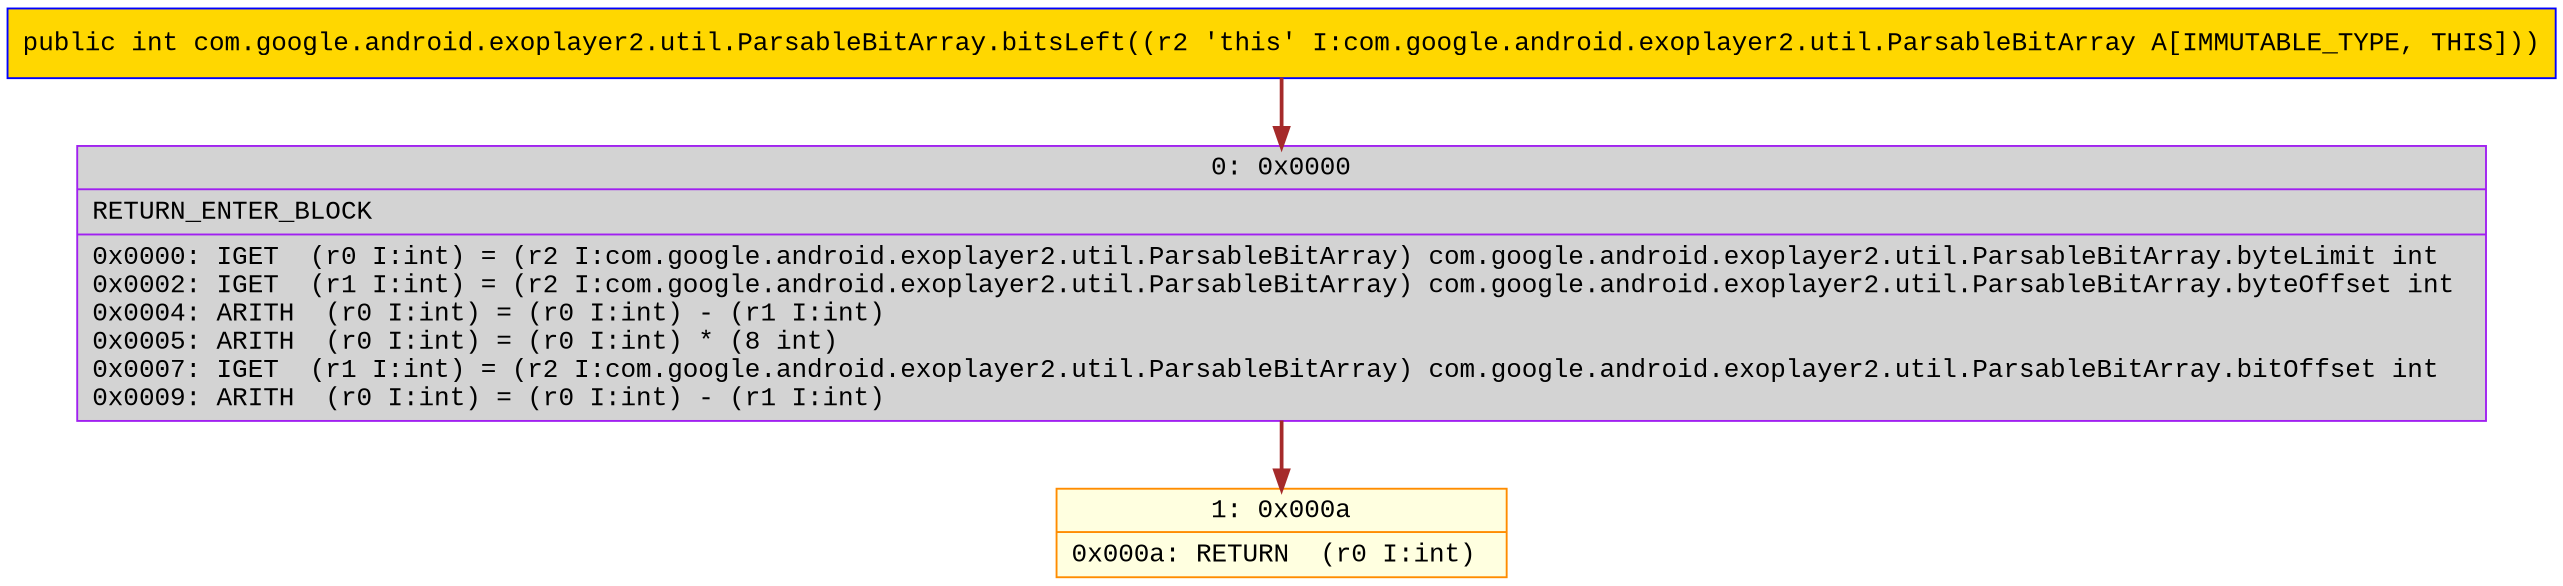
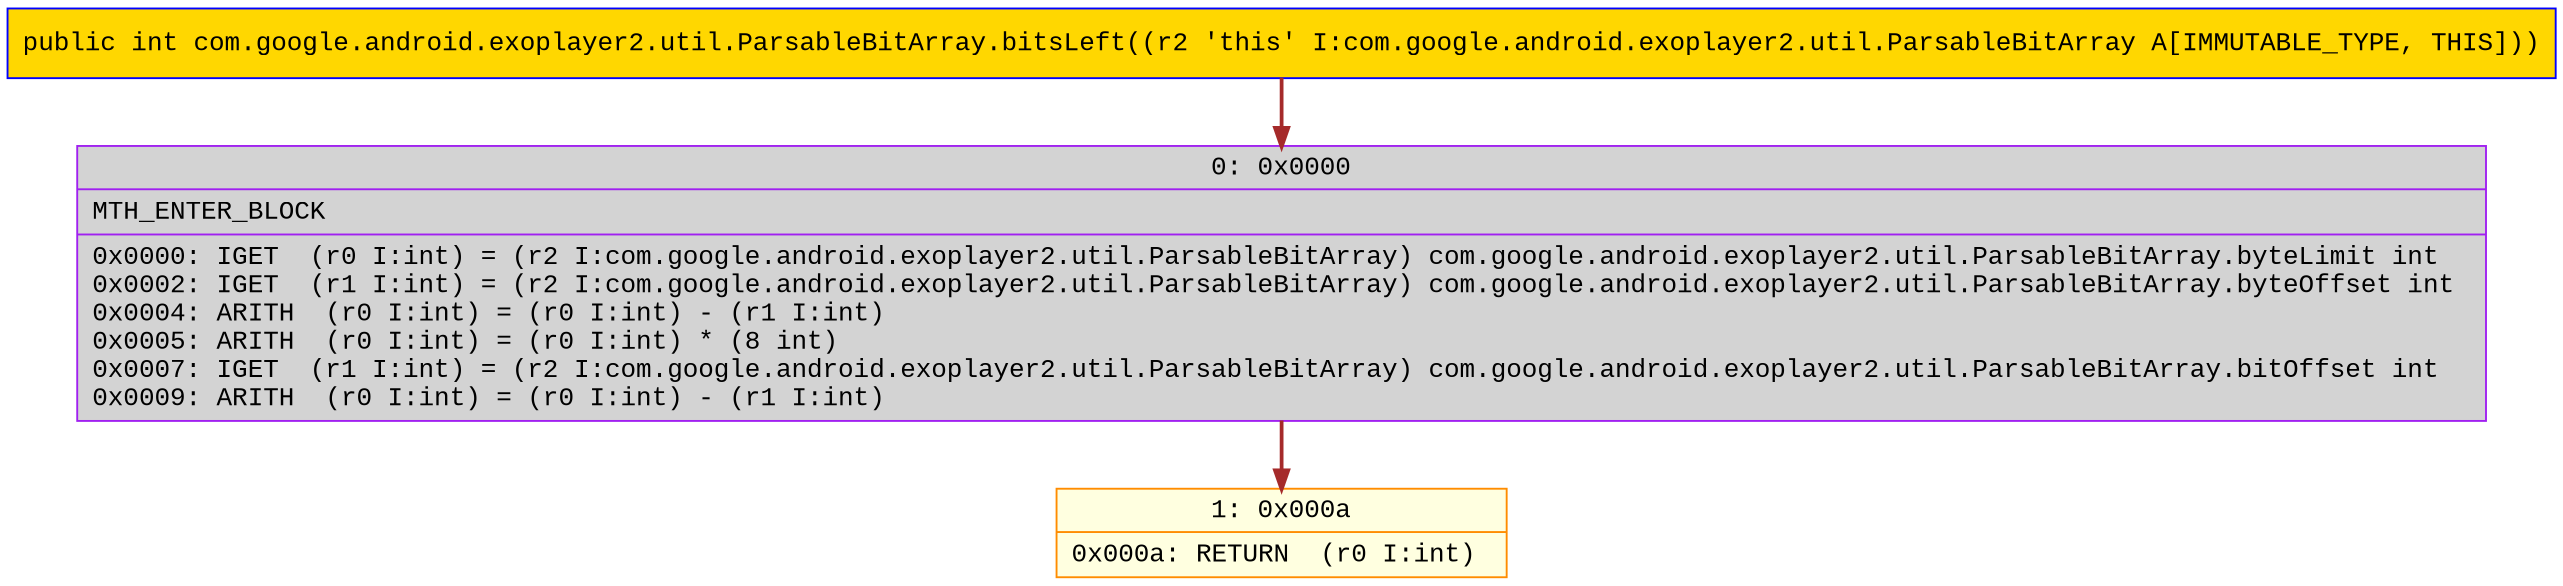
(233, 211) -> (209, 211)
